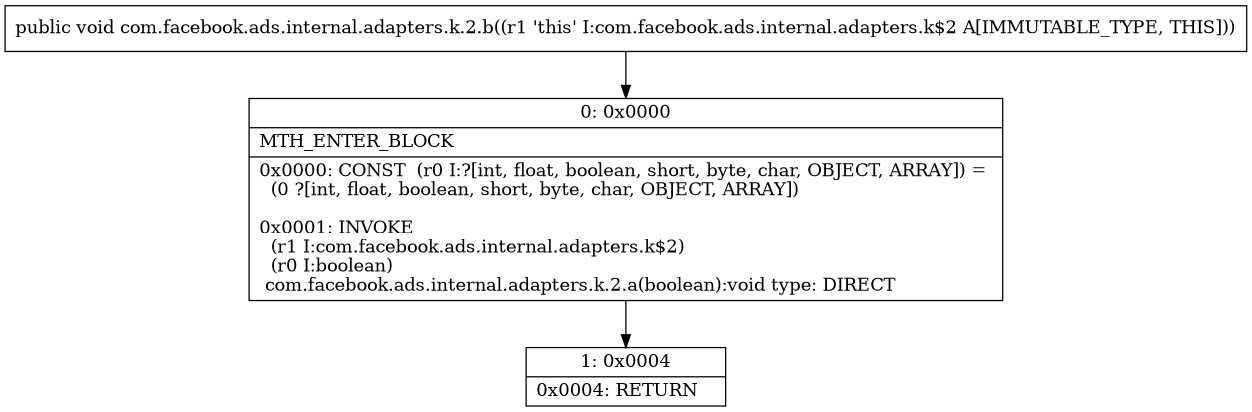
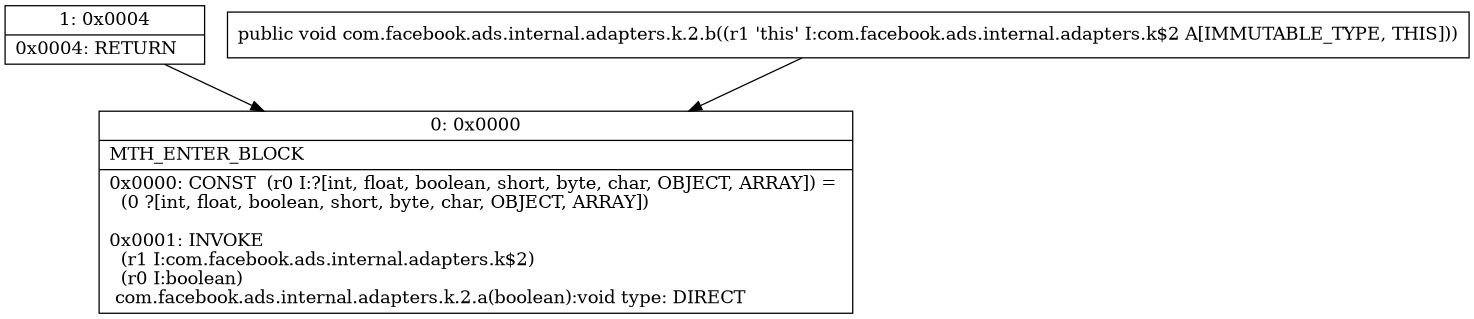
(626, 318) -> (208, 85)
